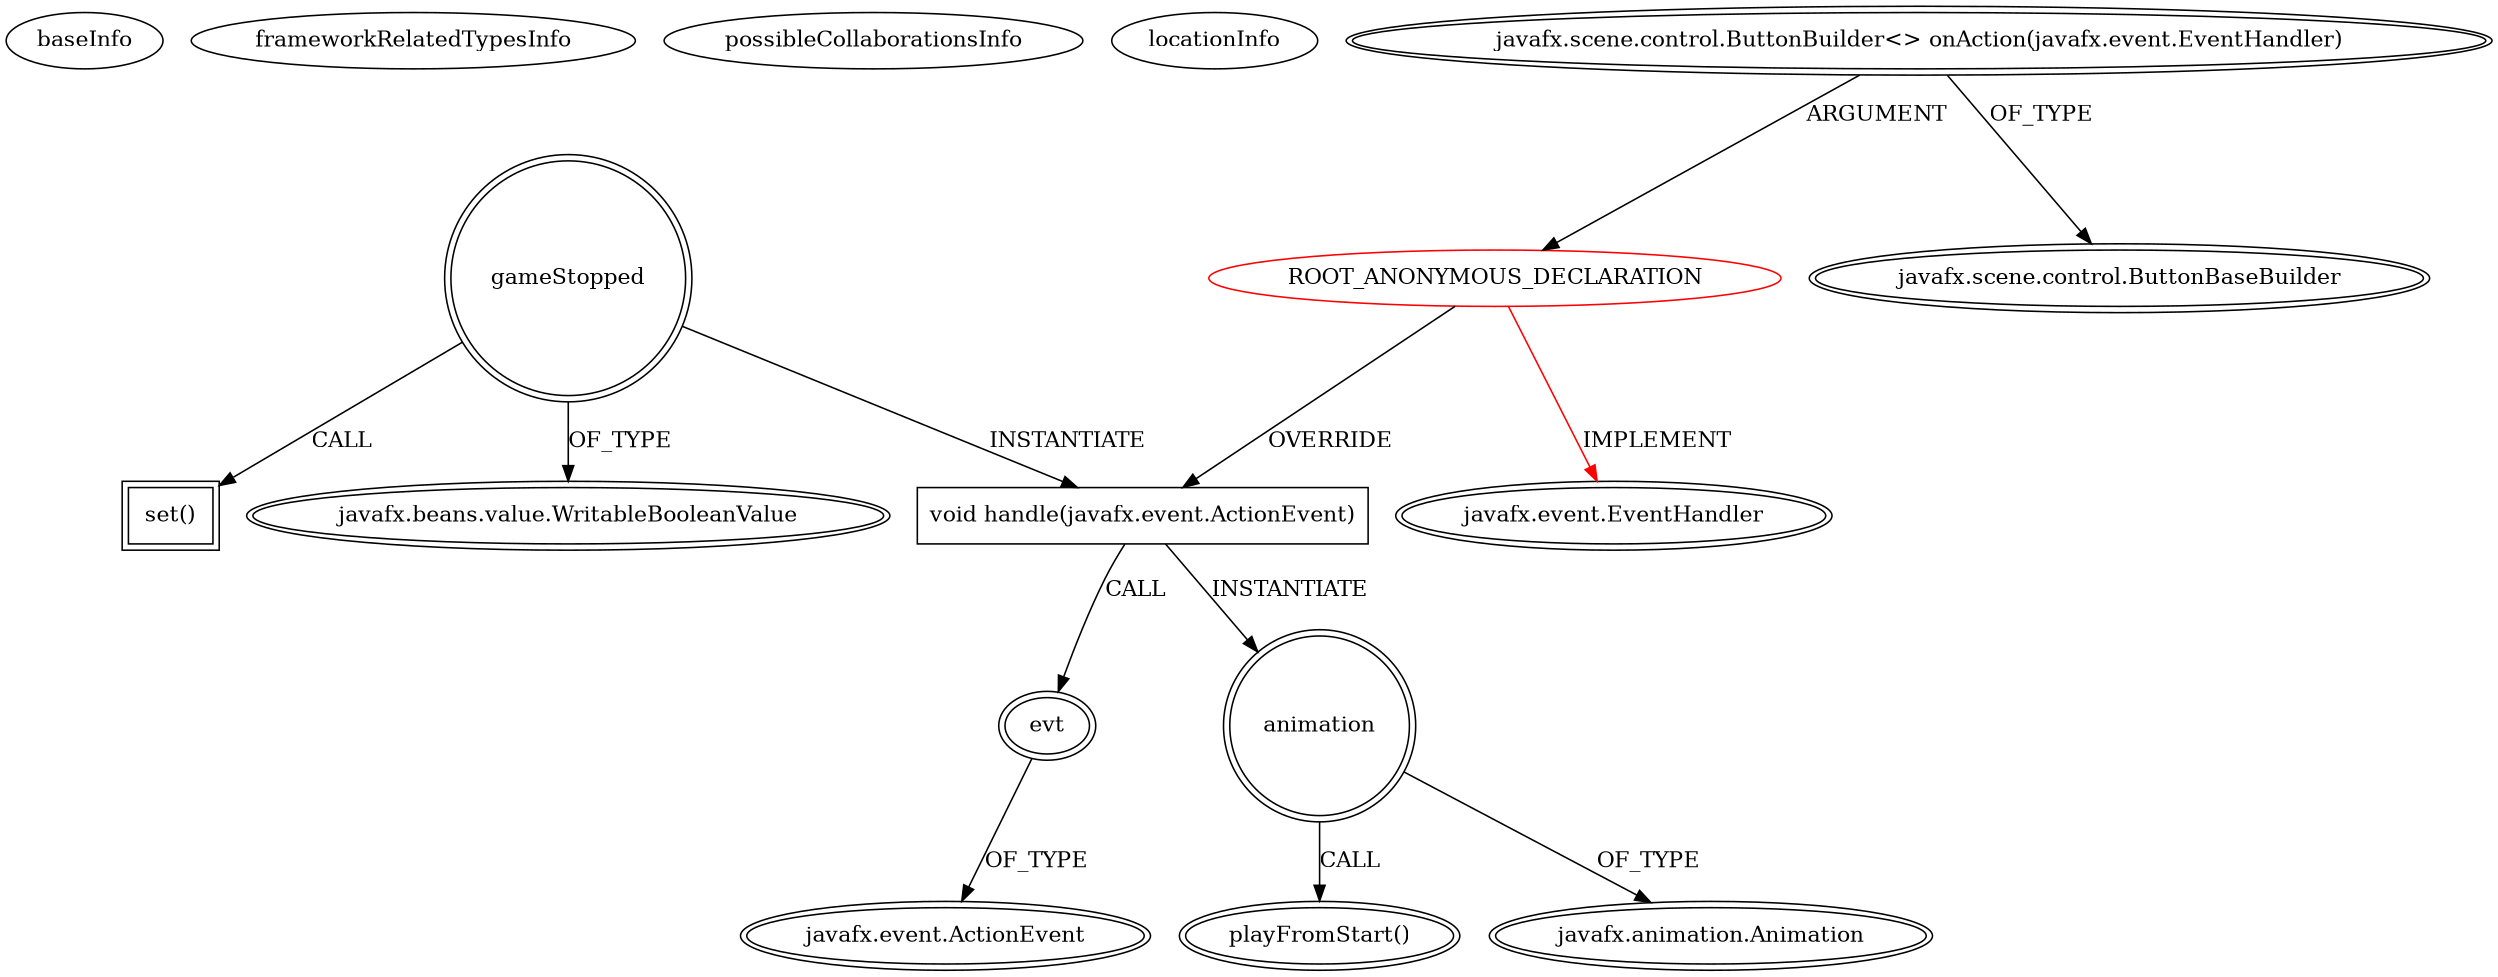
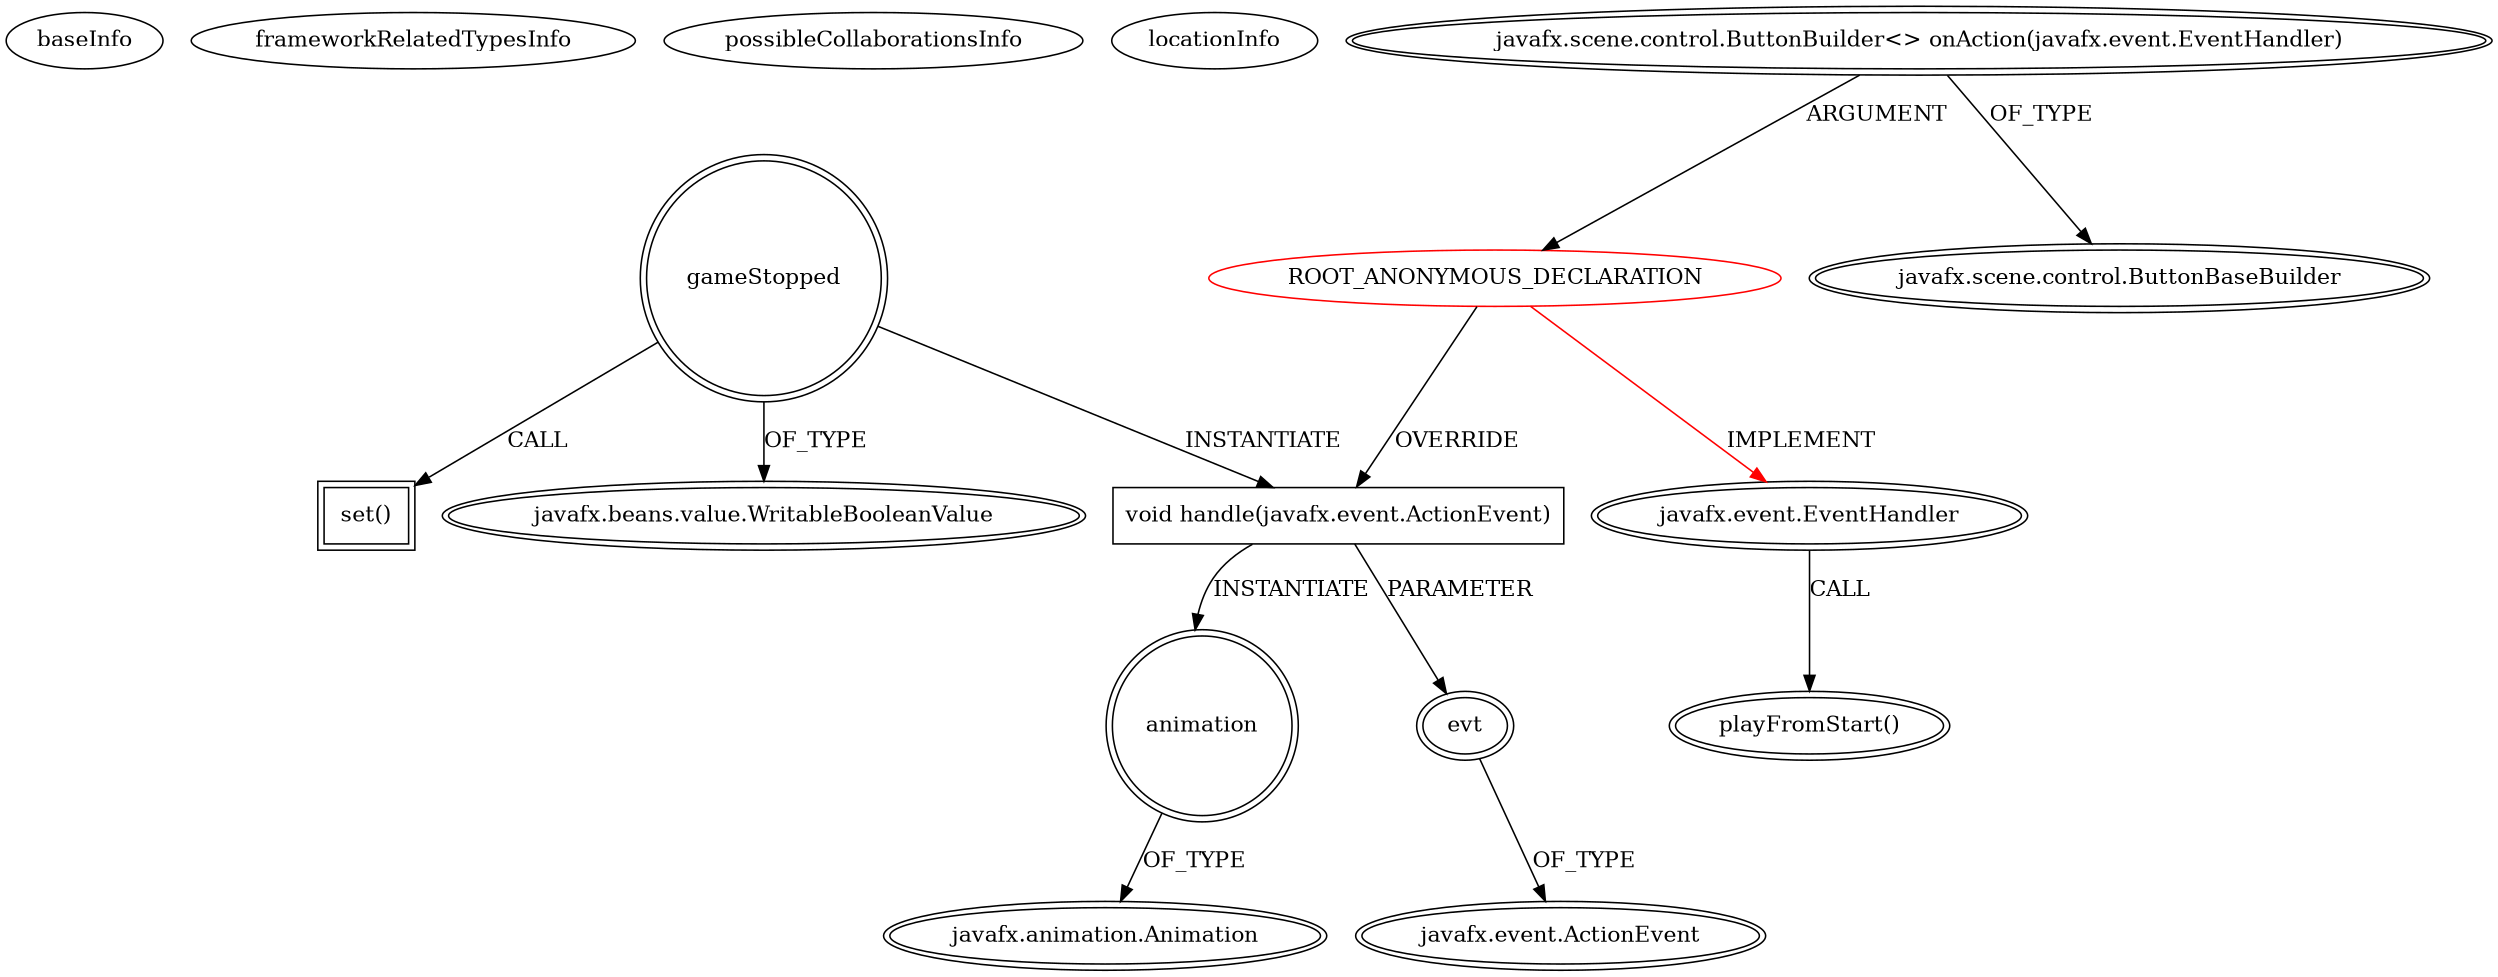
(1136, 590) -> (1460, 590)
(1320, 853) -> (1809, 613)
